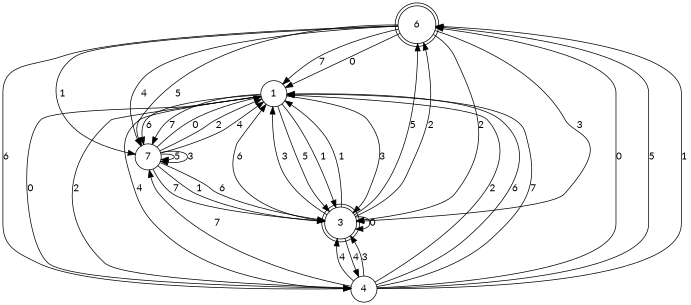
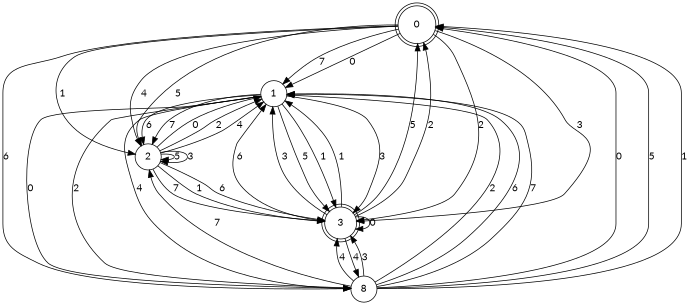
(417, 25) -> (417, 25)
(148, 157) -> (148, 157)
(364, 289) -> (364, 289)
